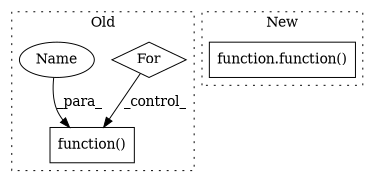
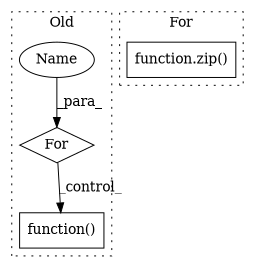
(282, 23) -> (181, 23)
(282, 60) -> (181, 60)
(54, 100) -> (57, 98)
